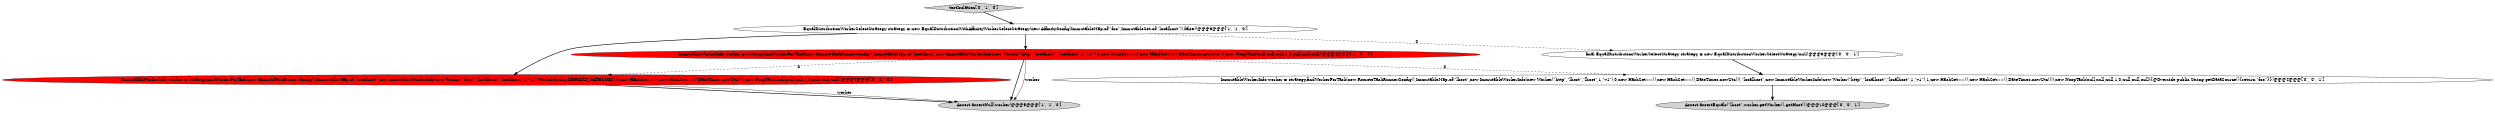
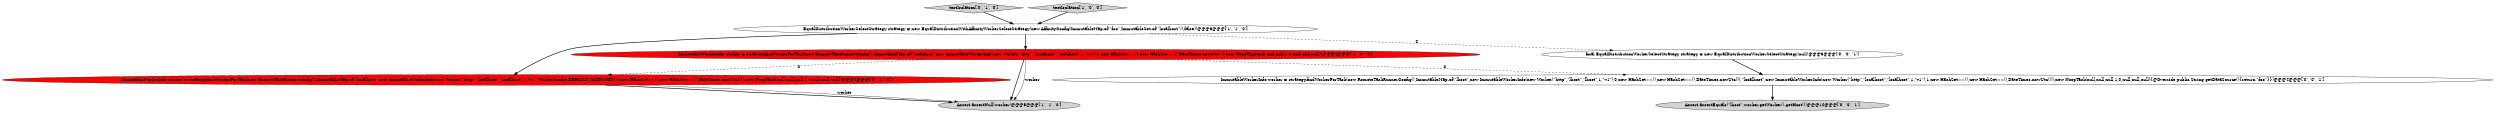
none -> (1077, 8)
